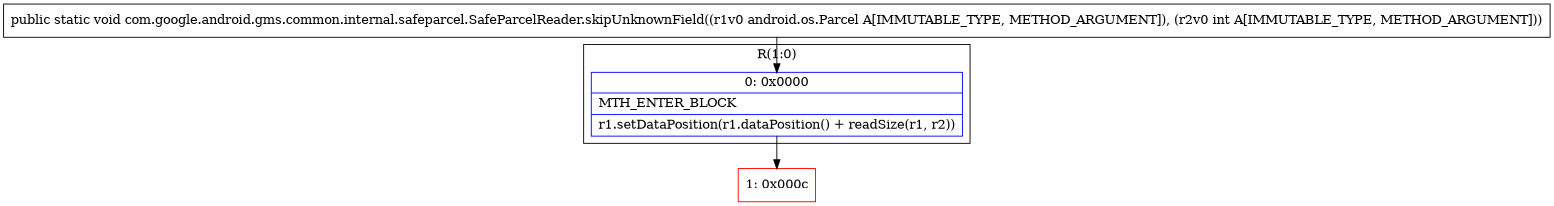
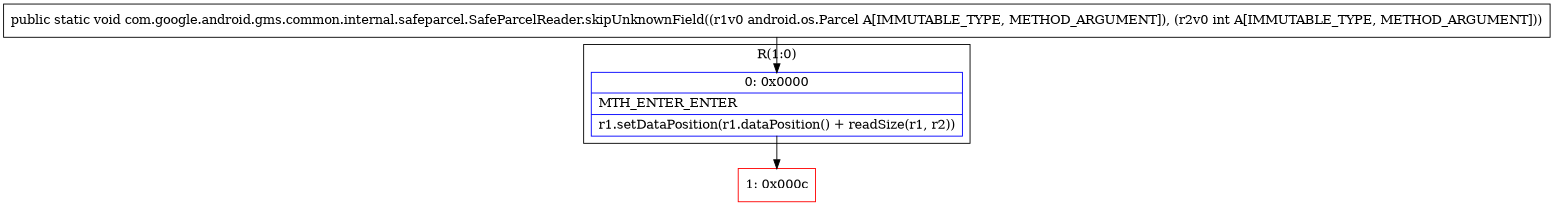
(668, 103) -> (668, 103)
